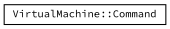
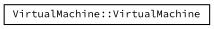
(85, 15) -> (107, 15)
